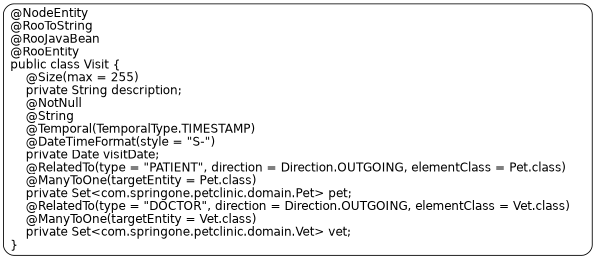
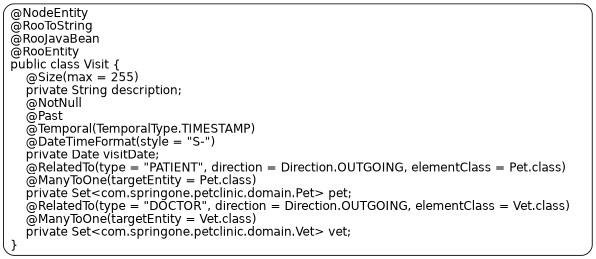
(50, 116) -> (44, 116)
